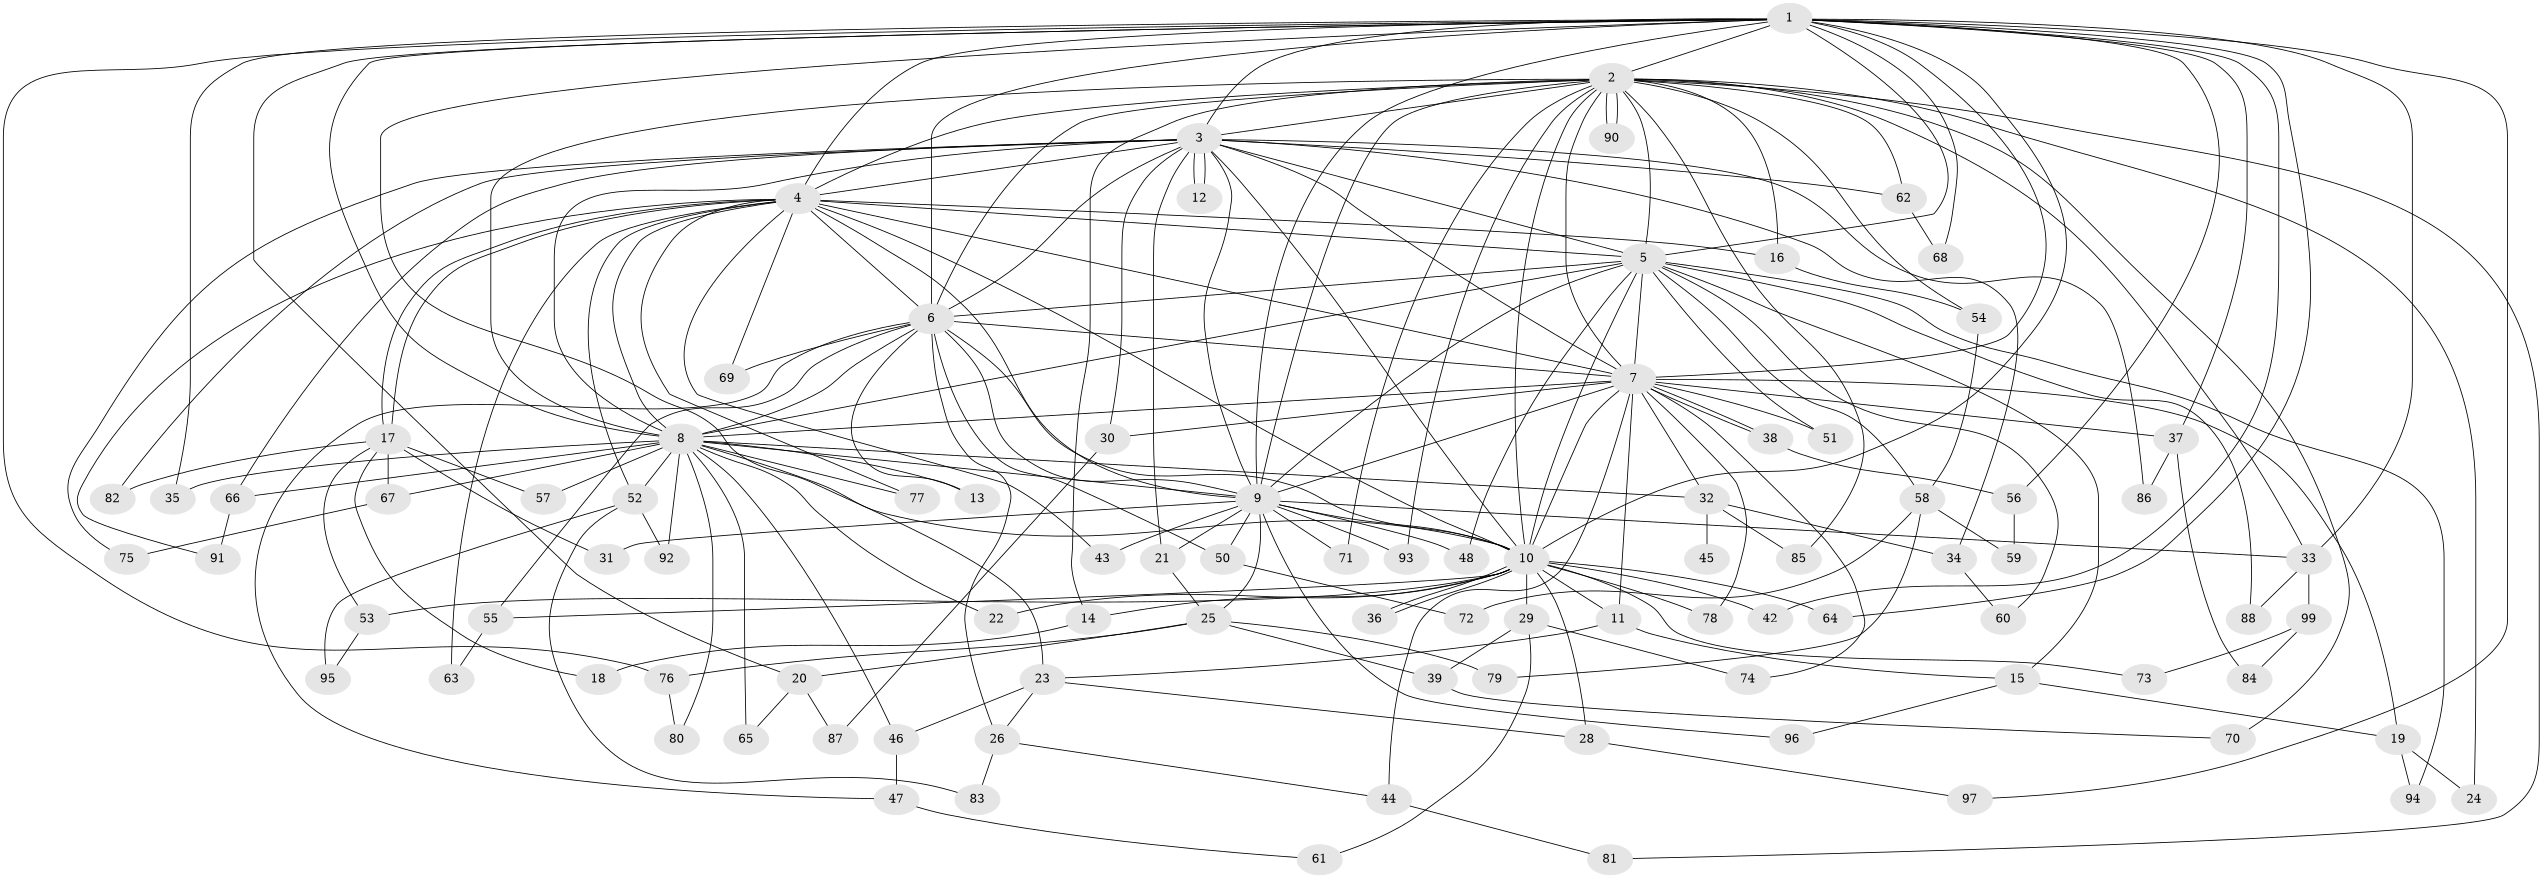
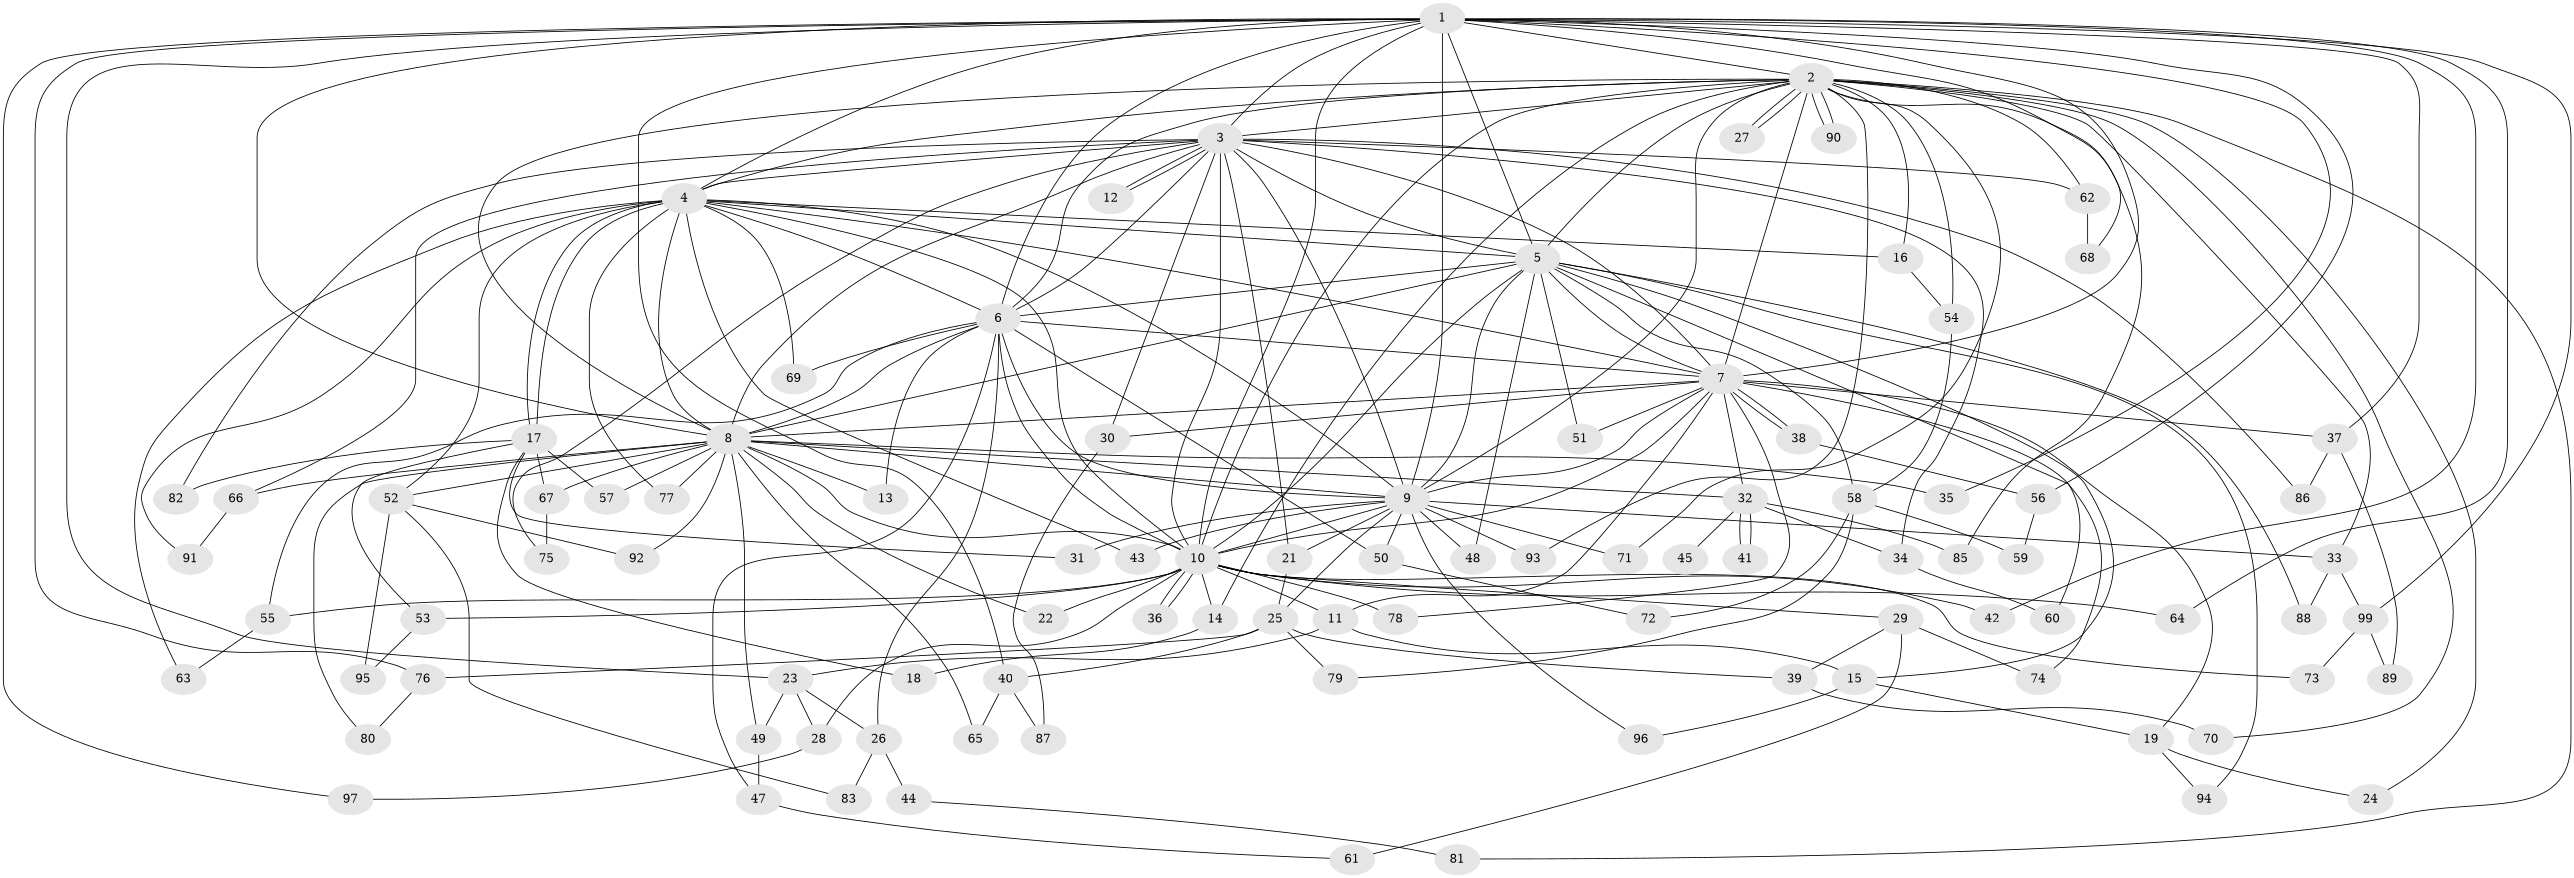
(2346, 71) -> (2474, 62)
none -> (1742, 139)
none -> (1745, 559)
(1499, 590) -> none
(800, 679) -> (1006, 679)
(2250, 679) -> (2390, 679)
(896, 740) -> (759, 740)
